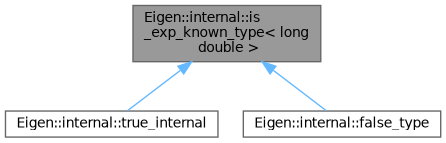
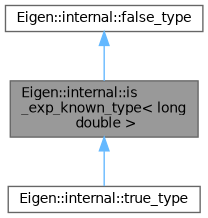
(300, 91) -> (104, 63)
(112, 124) -> (104, 199)
